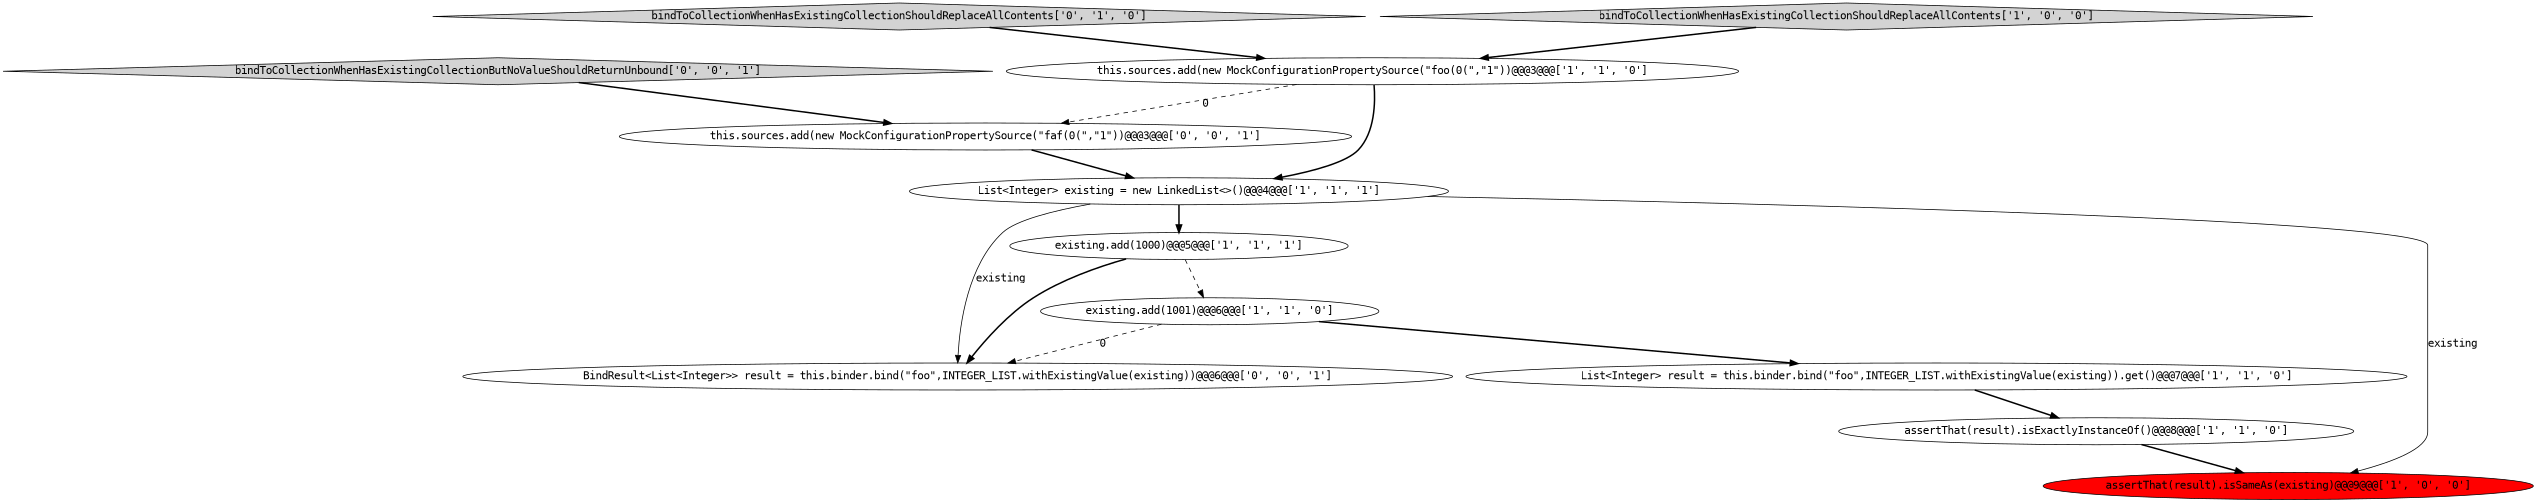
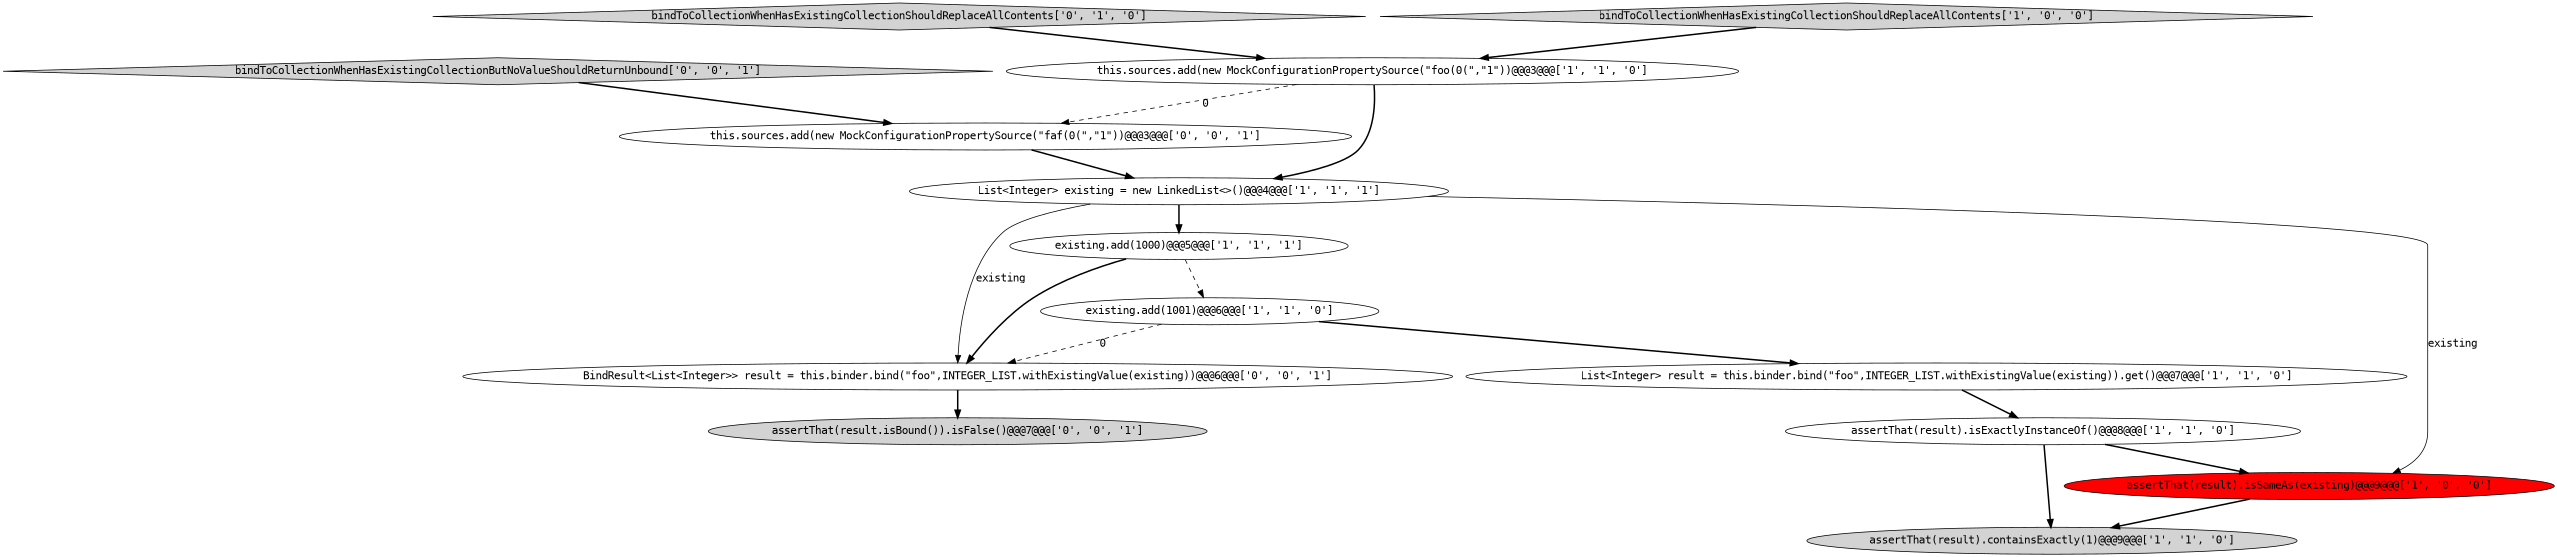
none -> (958, 431)
none -> (2052, 541)
